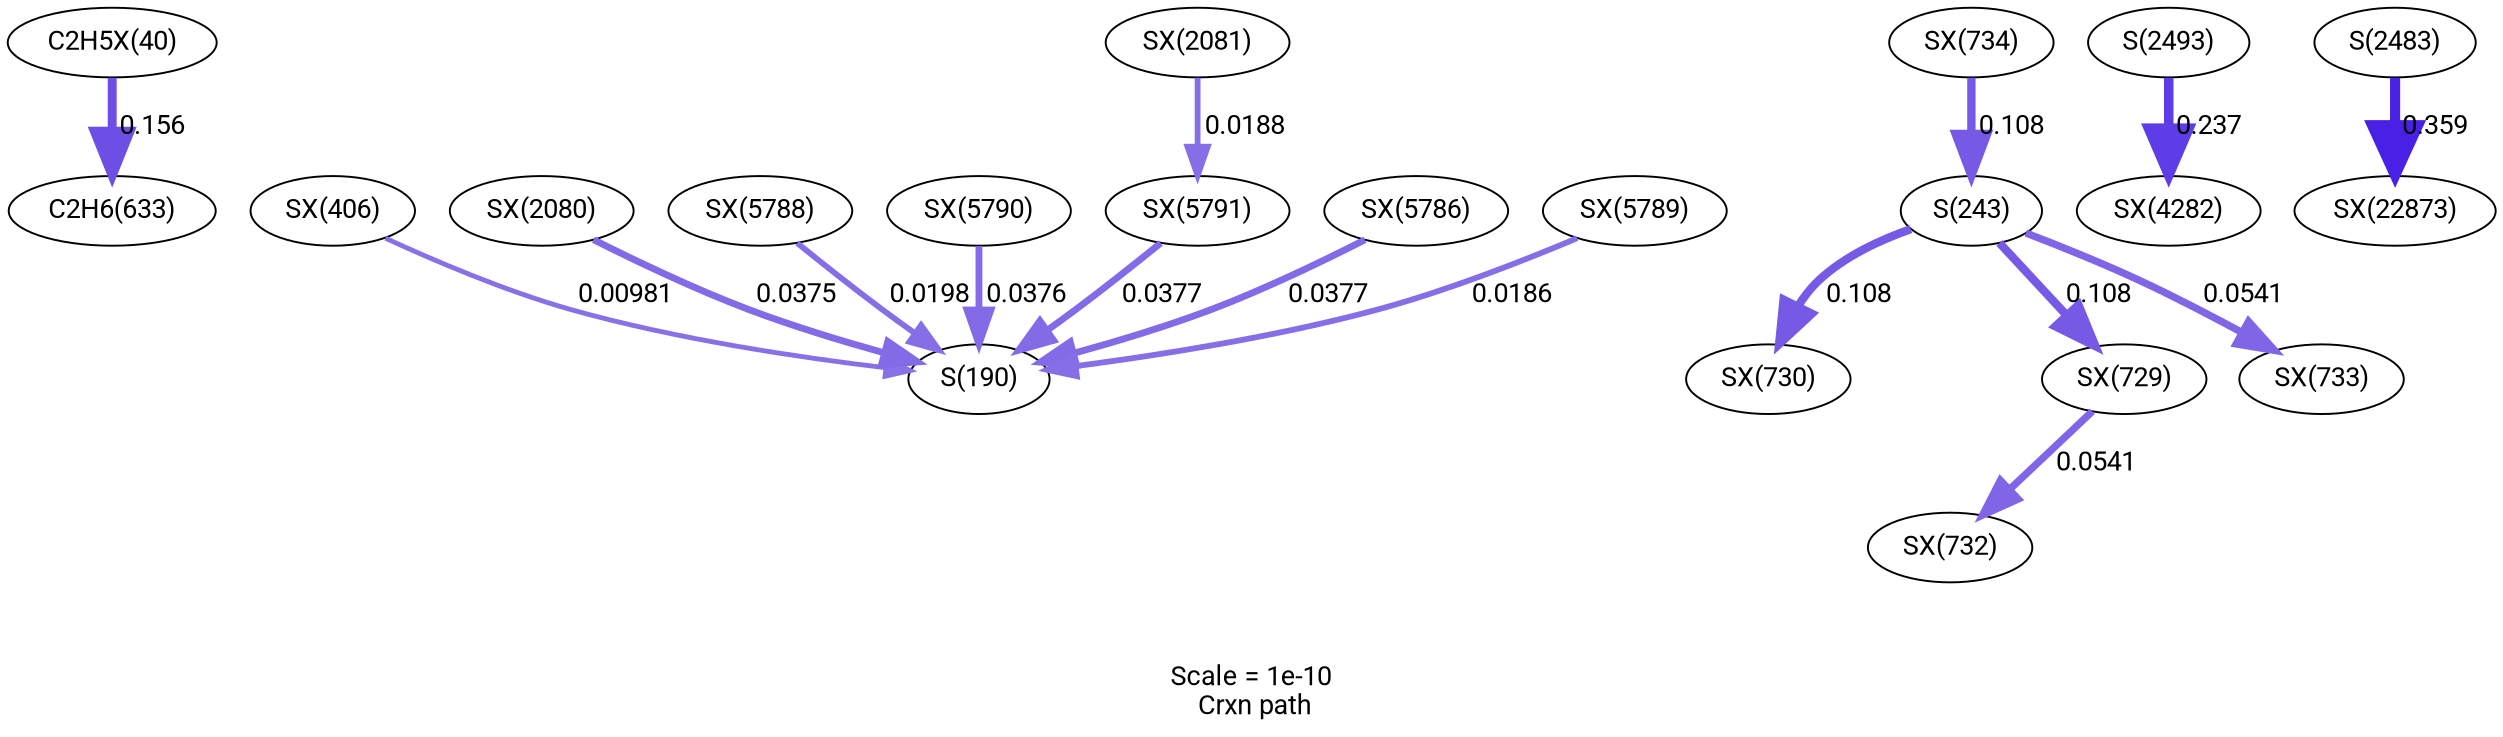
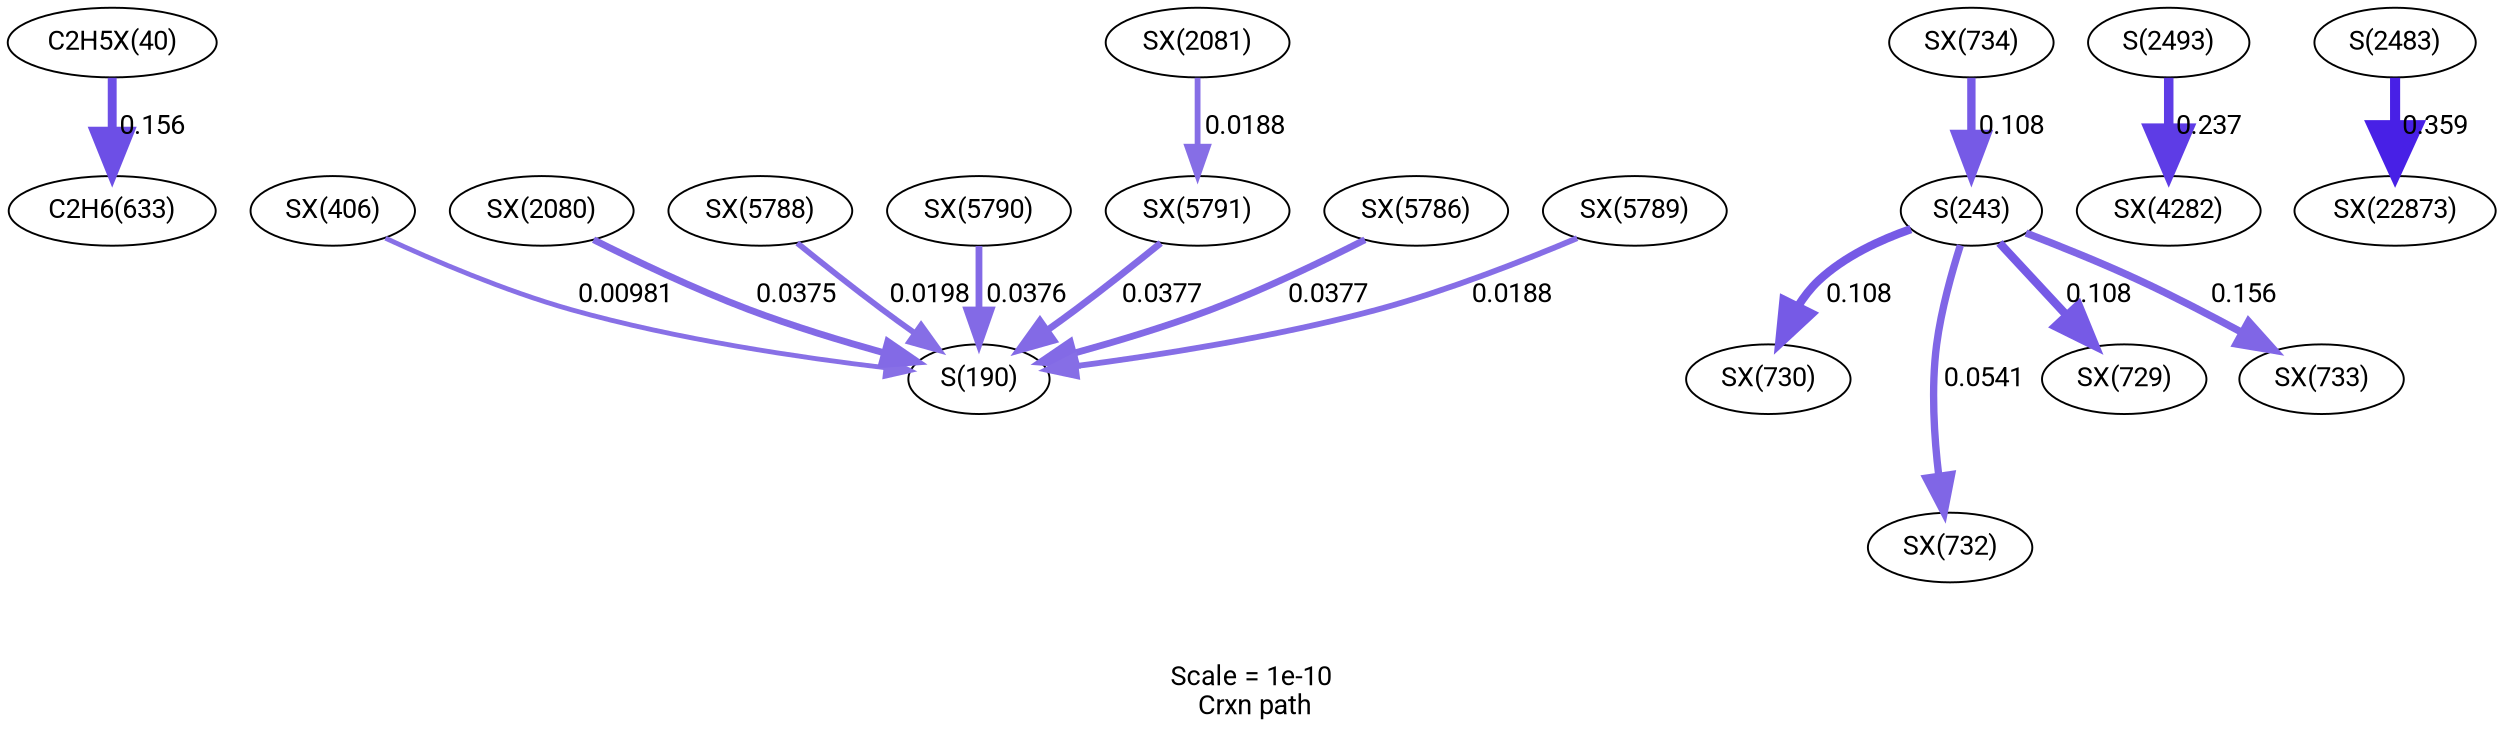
(1509, 295) -> (1509, 295)
(2240, 295) -> (2240, 295)
(2051, 451) -> (1935, 359)
